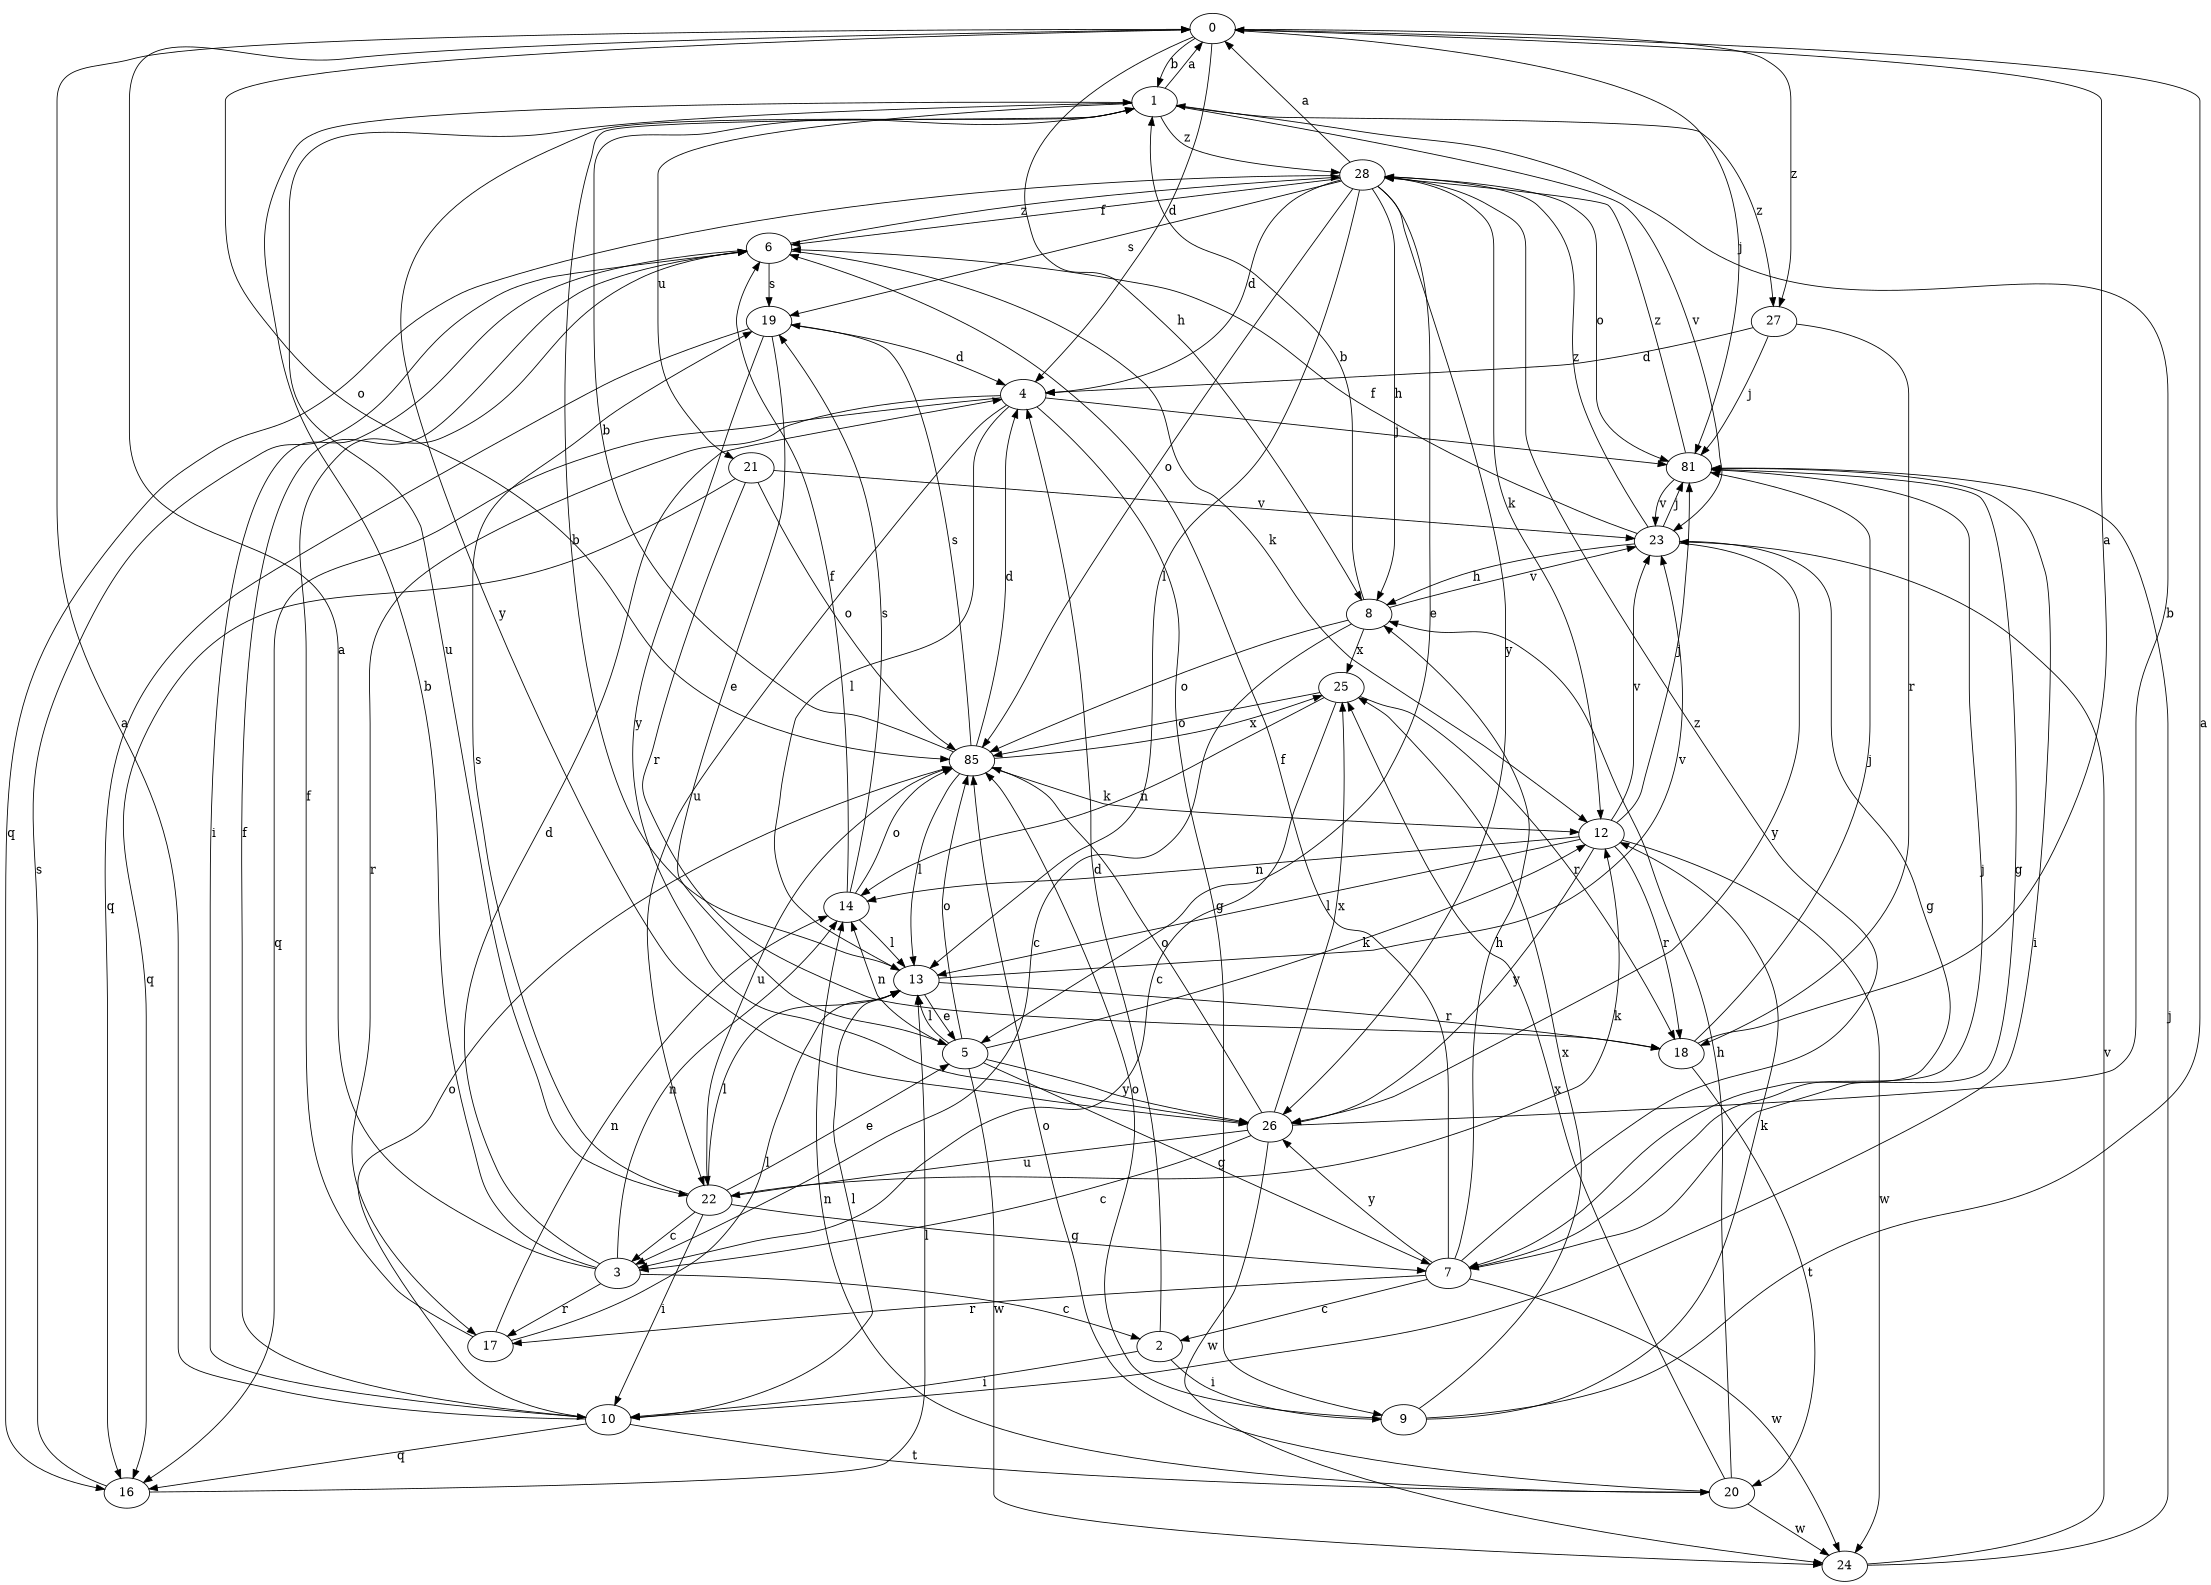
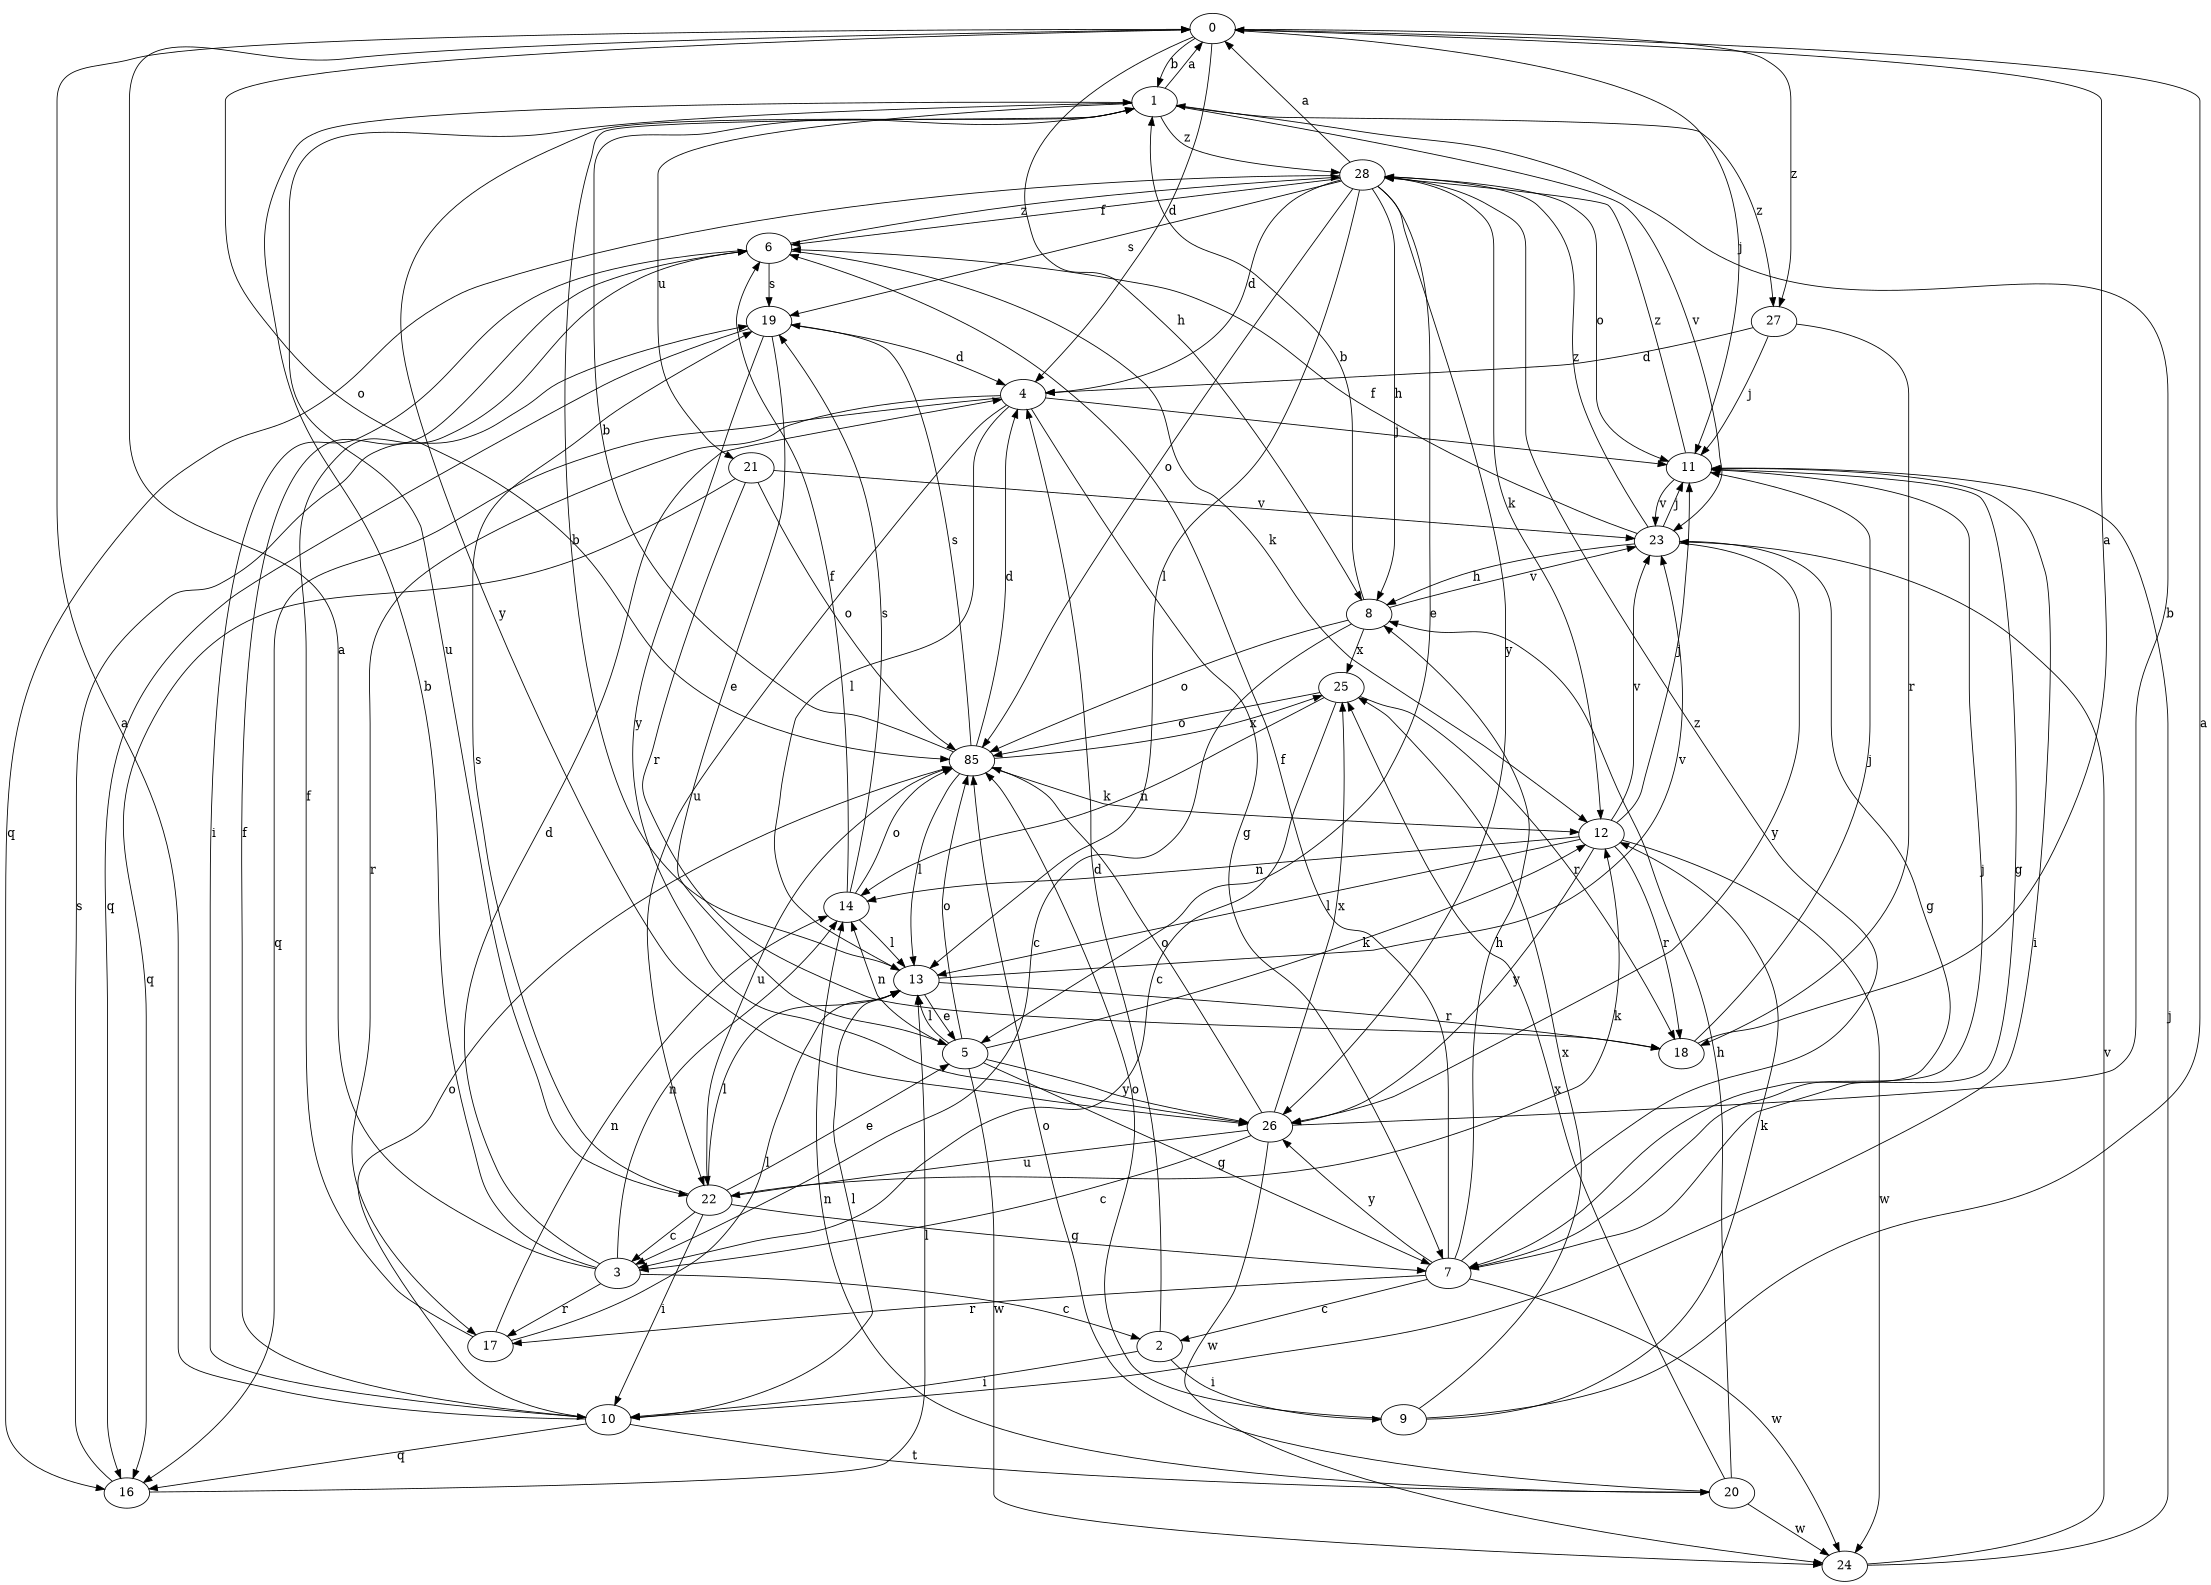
(1689, 468) -> (1689, 468)
(63, 679) -> (85, 706)
(1219, 936) -> (1241, 825)
(1800, 1259) -> none
